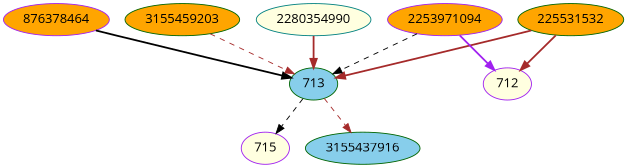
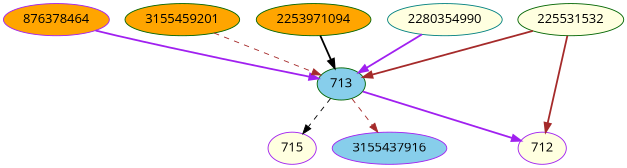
(182, 20) -> (182, 20)
(445, 20) -> (314, 20)
(571, 20) -> (571, 20)
(314, 47) -> (394, 51)
(475, 50) -> (437, 115)
(379, 52) -> (326, 48)
(189, 53) -> (202, 55)
(363, 148) -> (389, 148)
